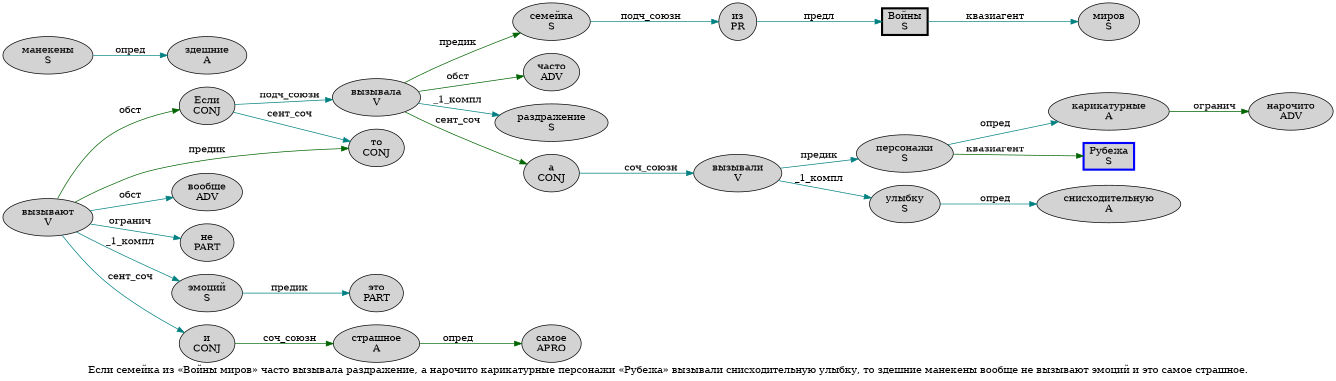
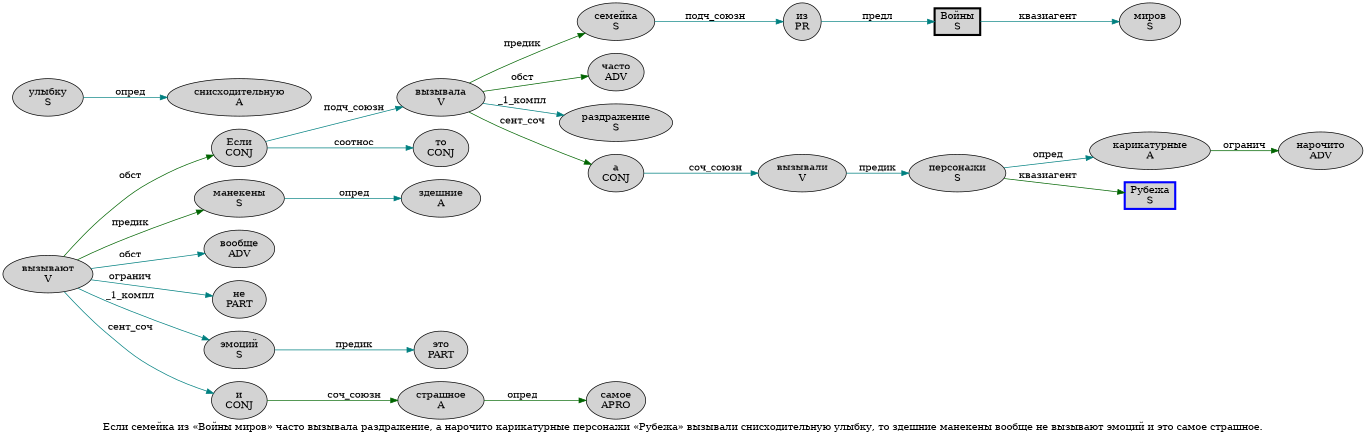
(290, 114) -> (354, 143)
(205, 160) -> (136, 234)
(821, 189) -> none
